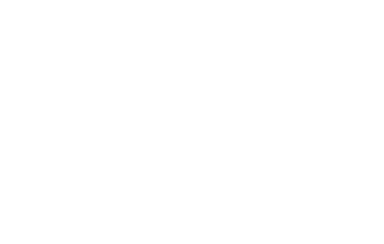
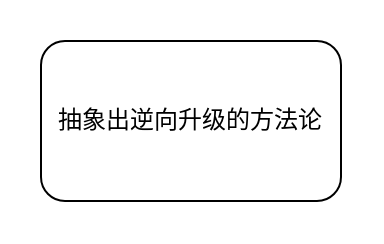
none -> (191, 121)
